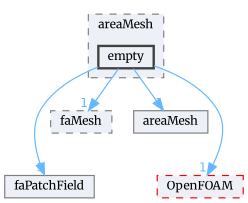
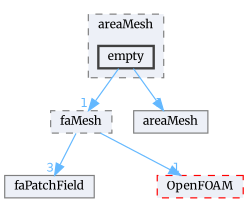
(211, 101) -> (135, 151)
(45, 103) -> (68, 149)
